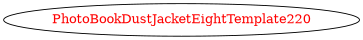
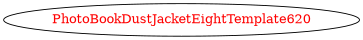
(182, 20) -> (182, 20)
